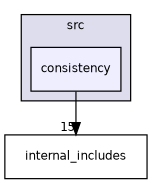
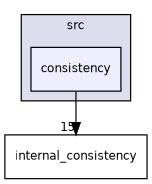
(76, 157) -> (76, 157)
